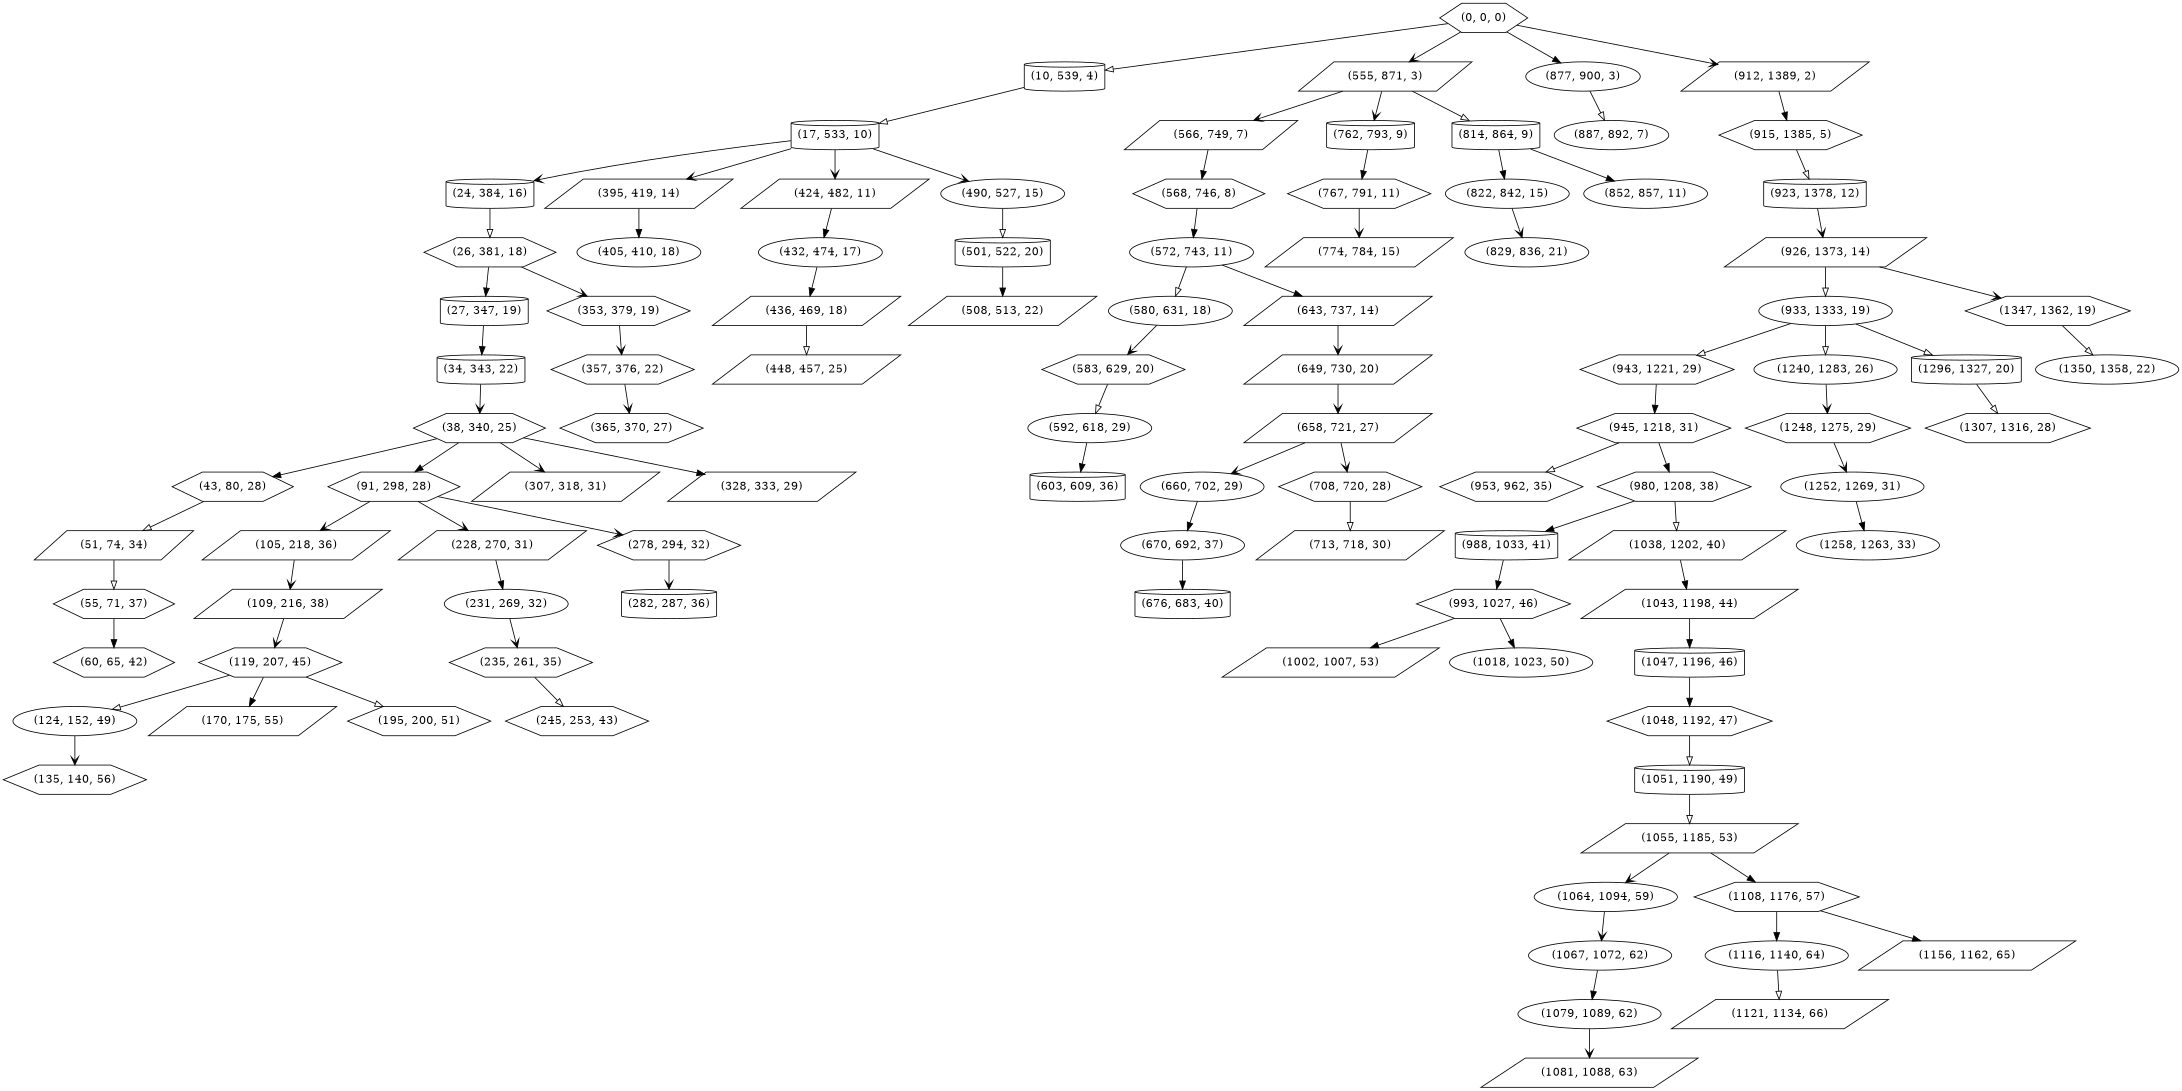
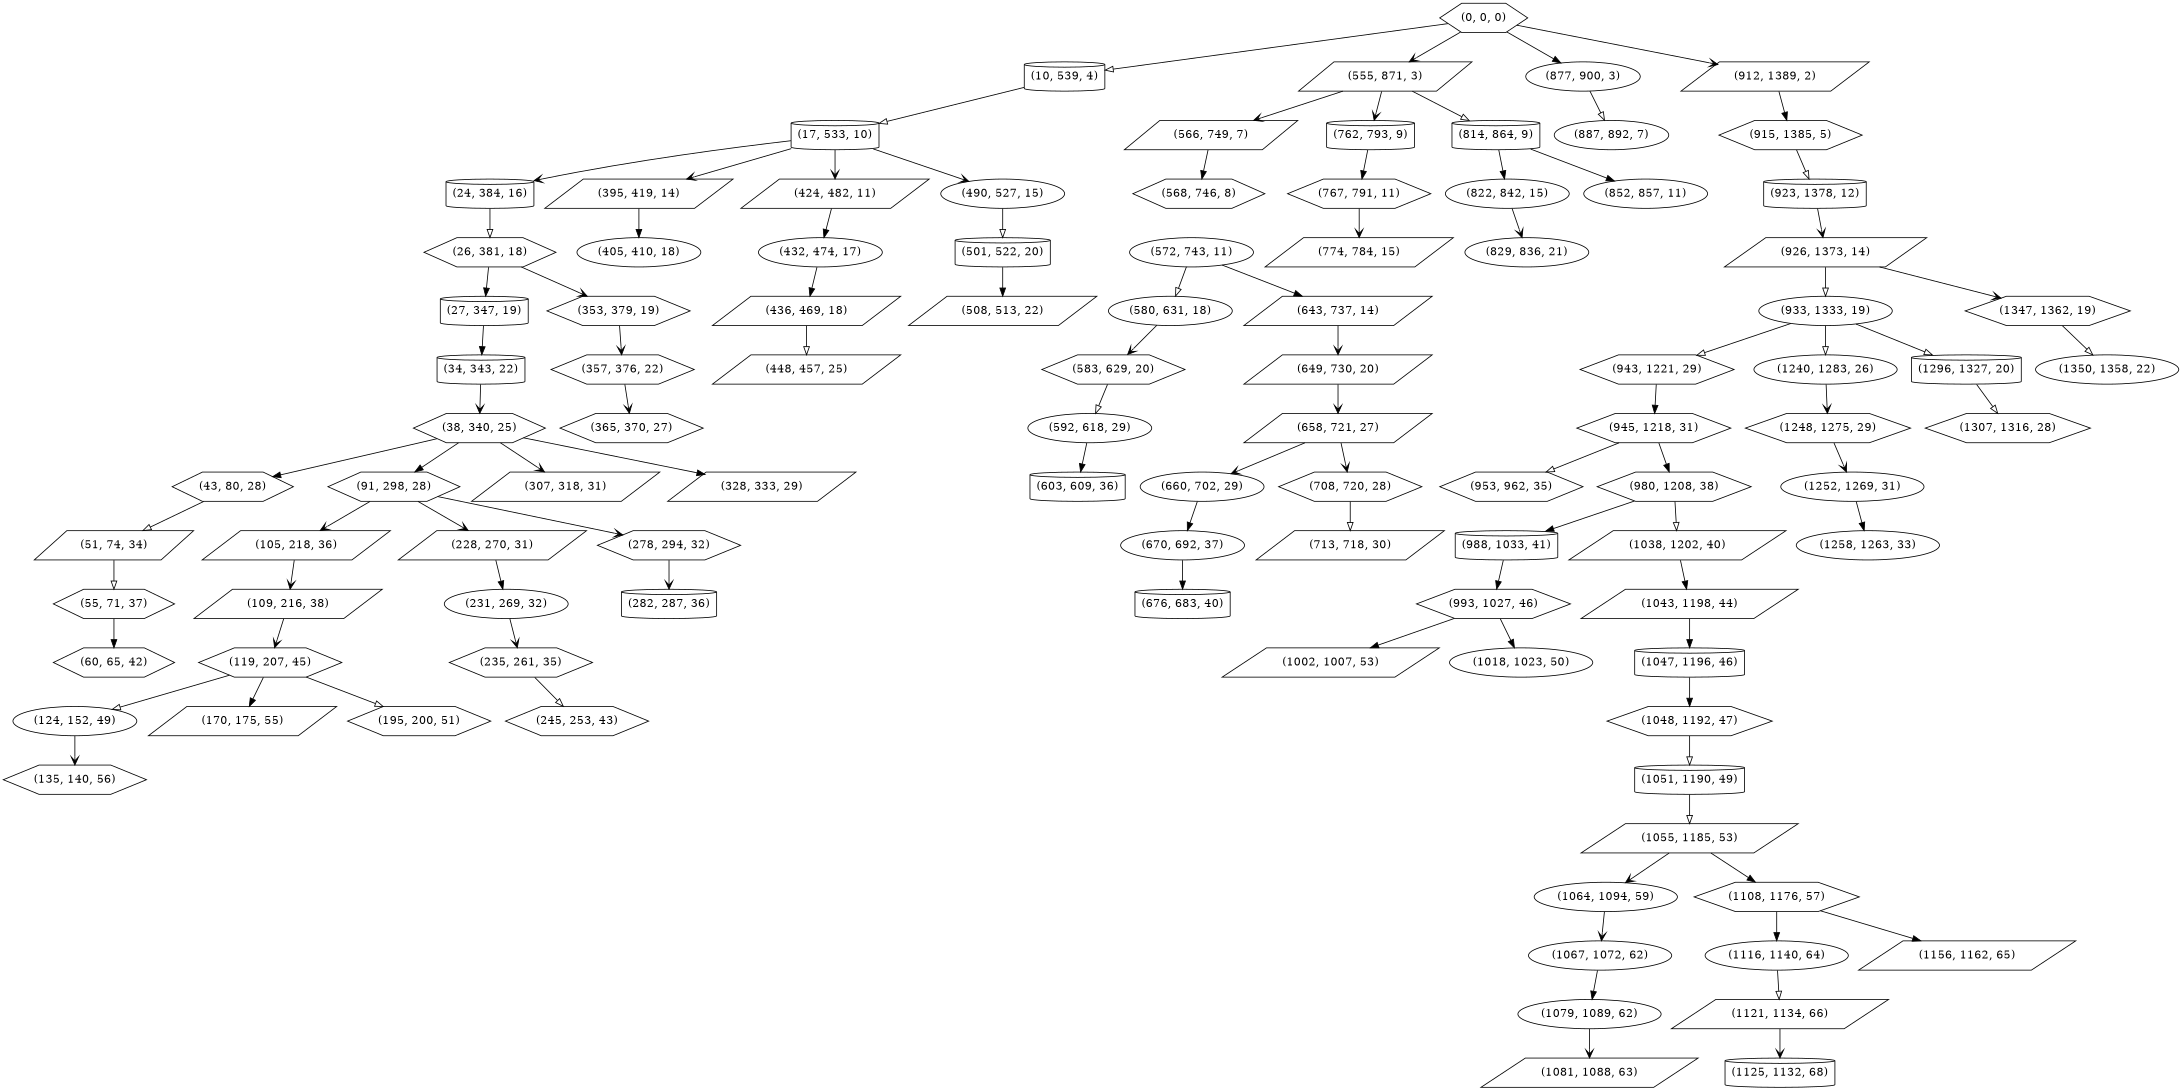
(1196, 219) -> none
none -> (1780, 1073)
